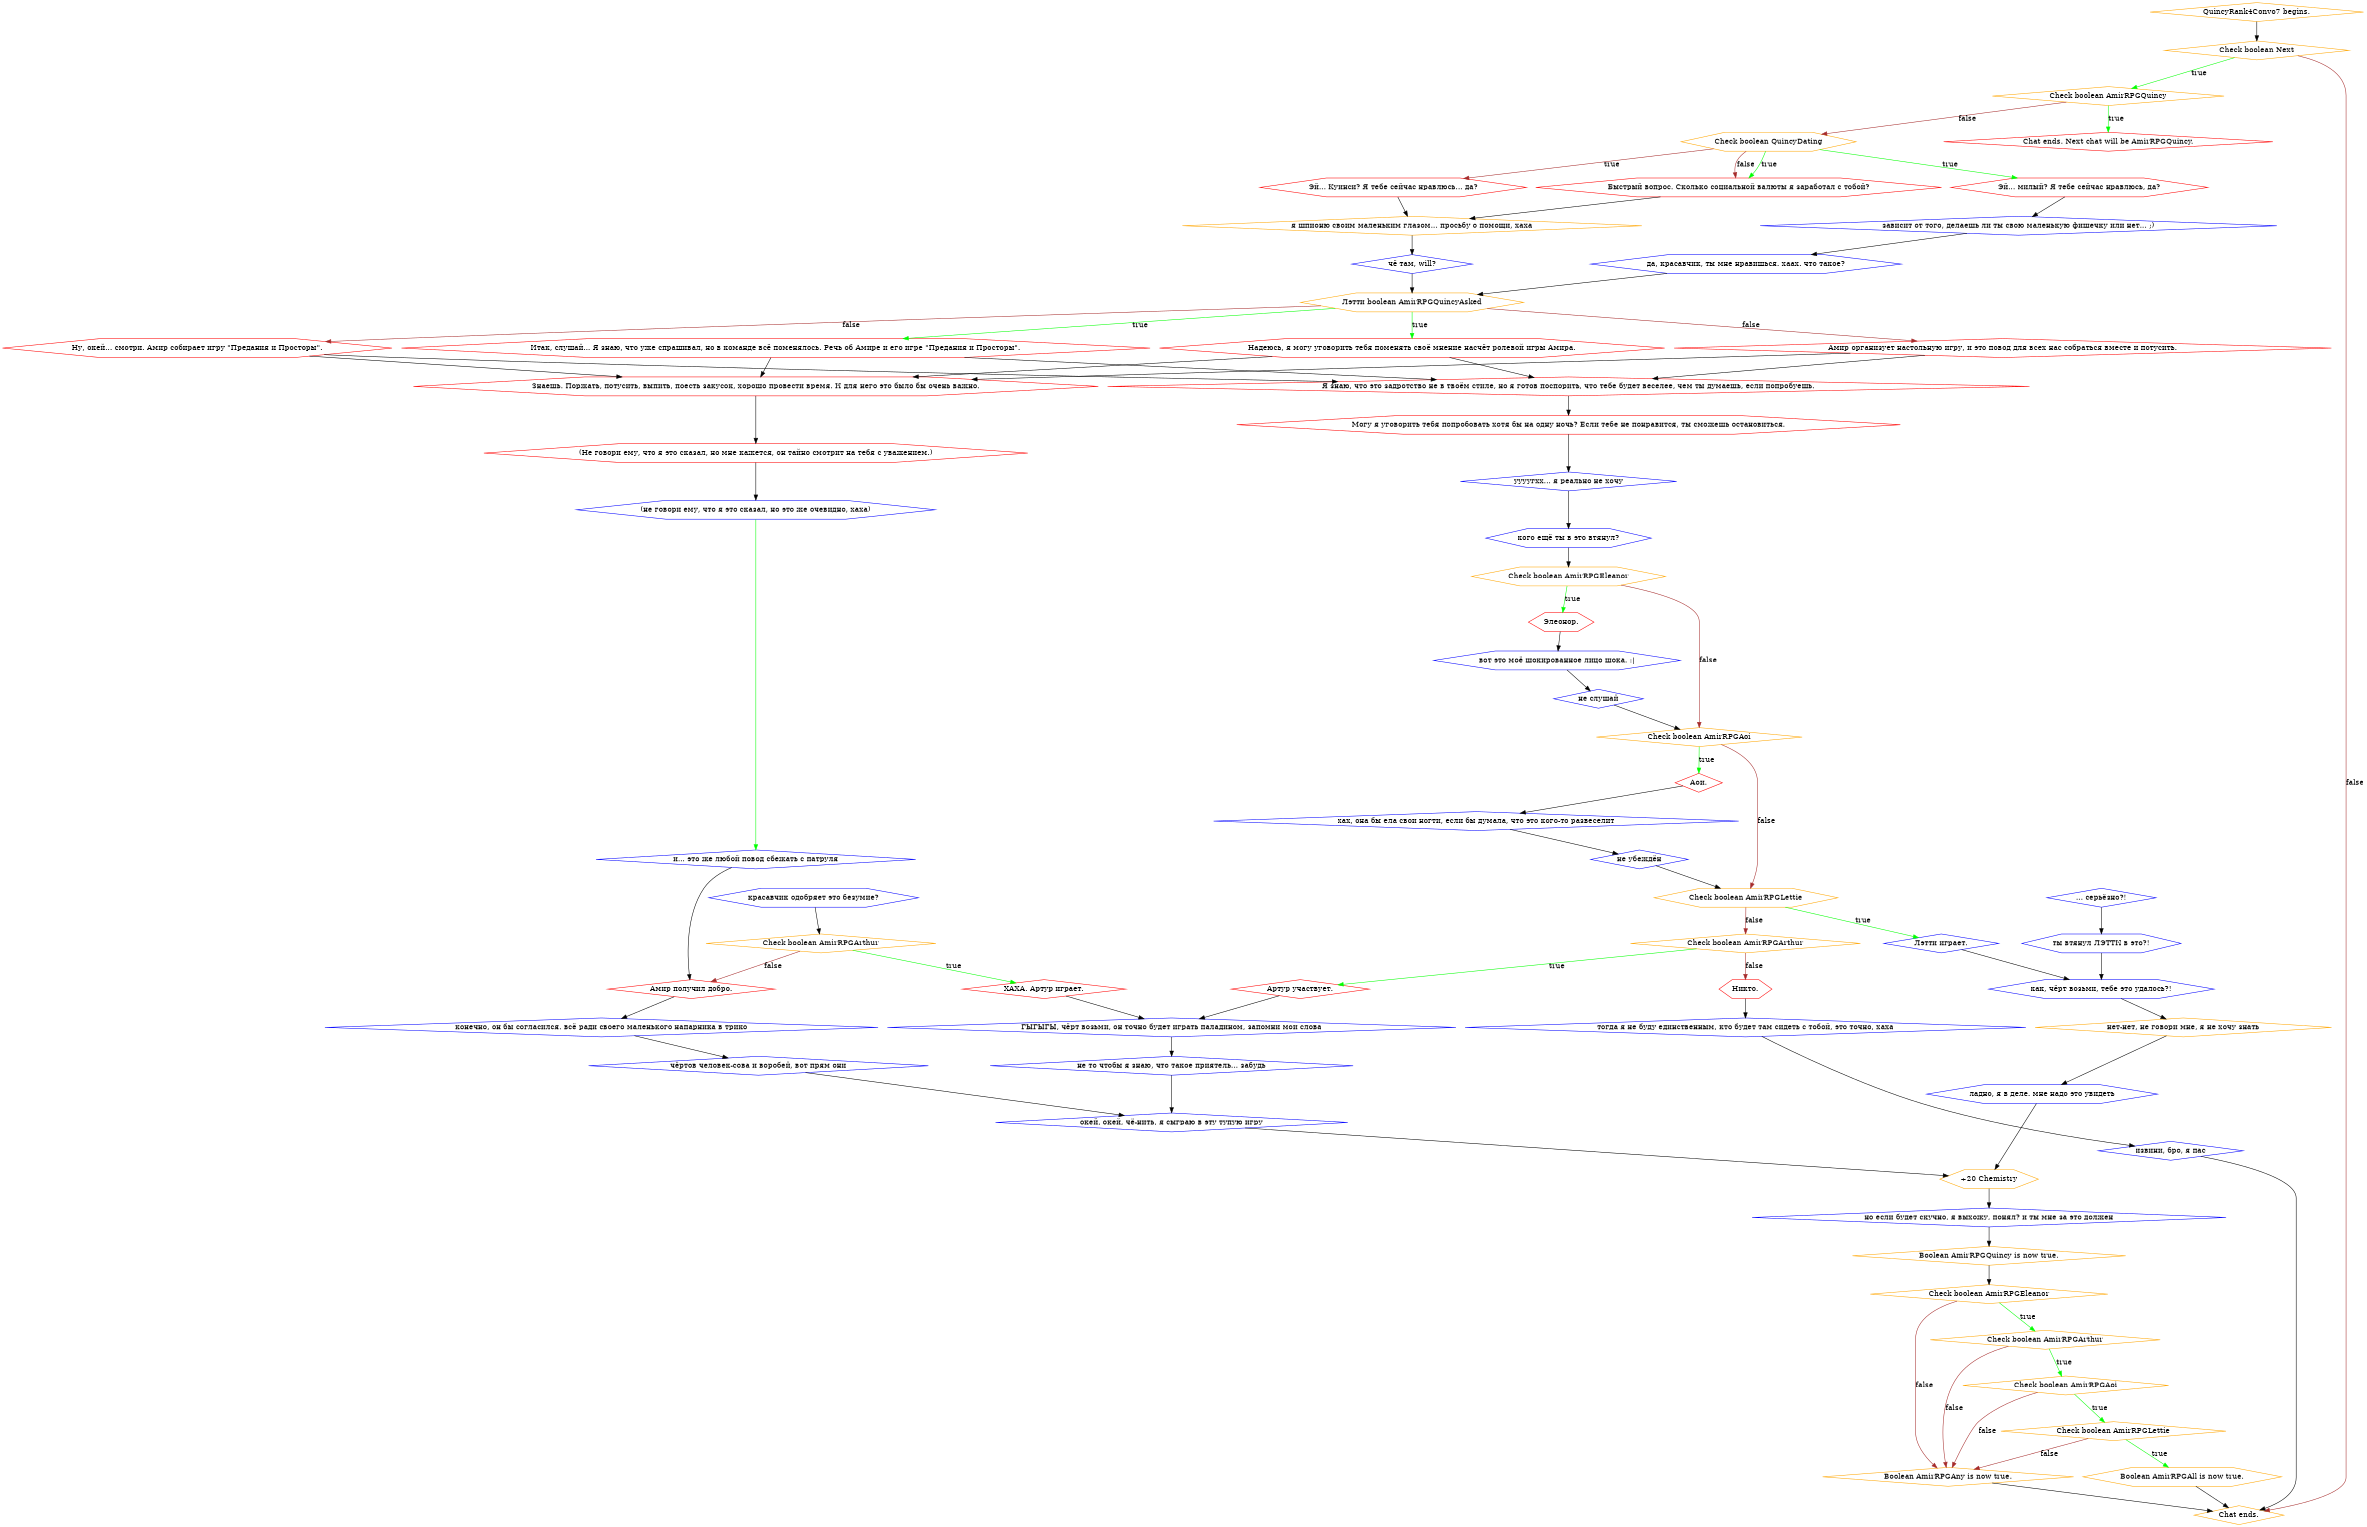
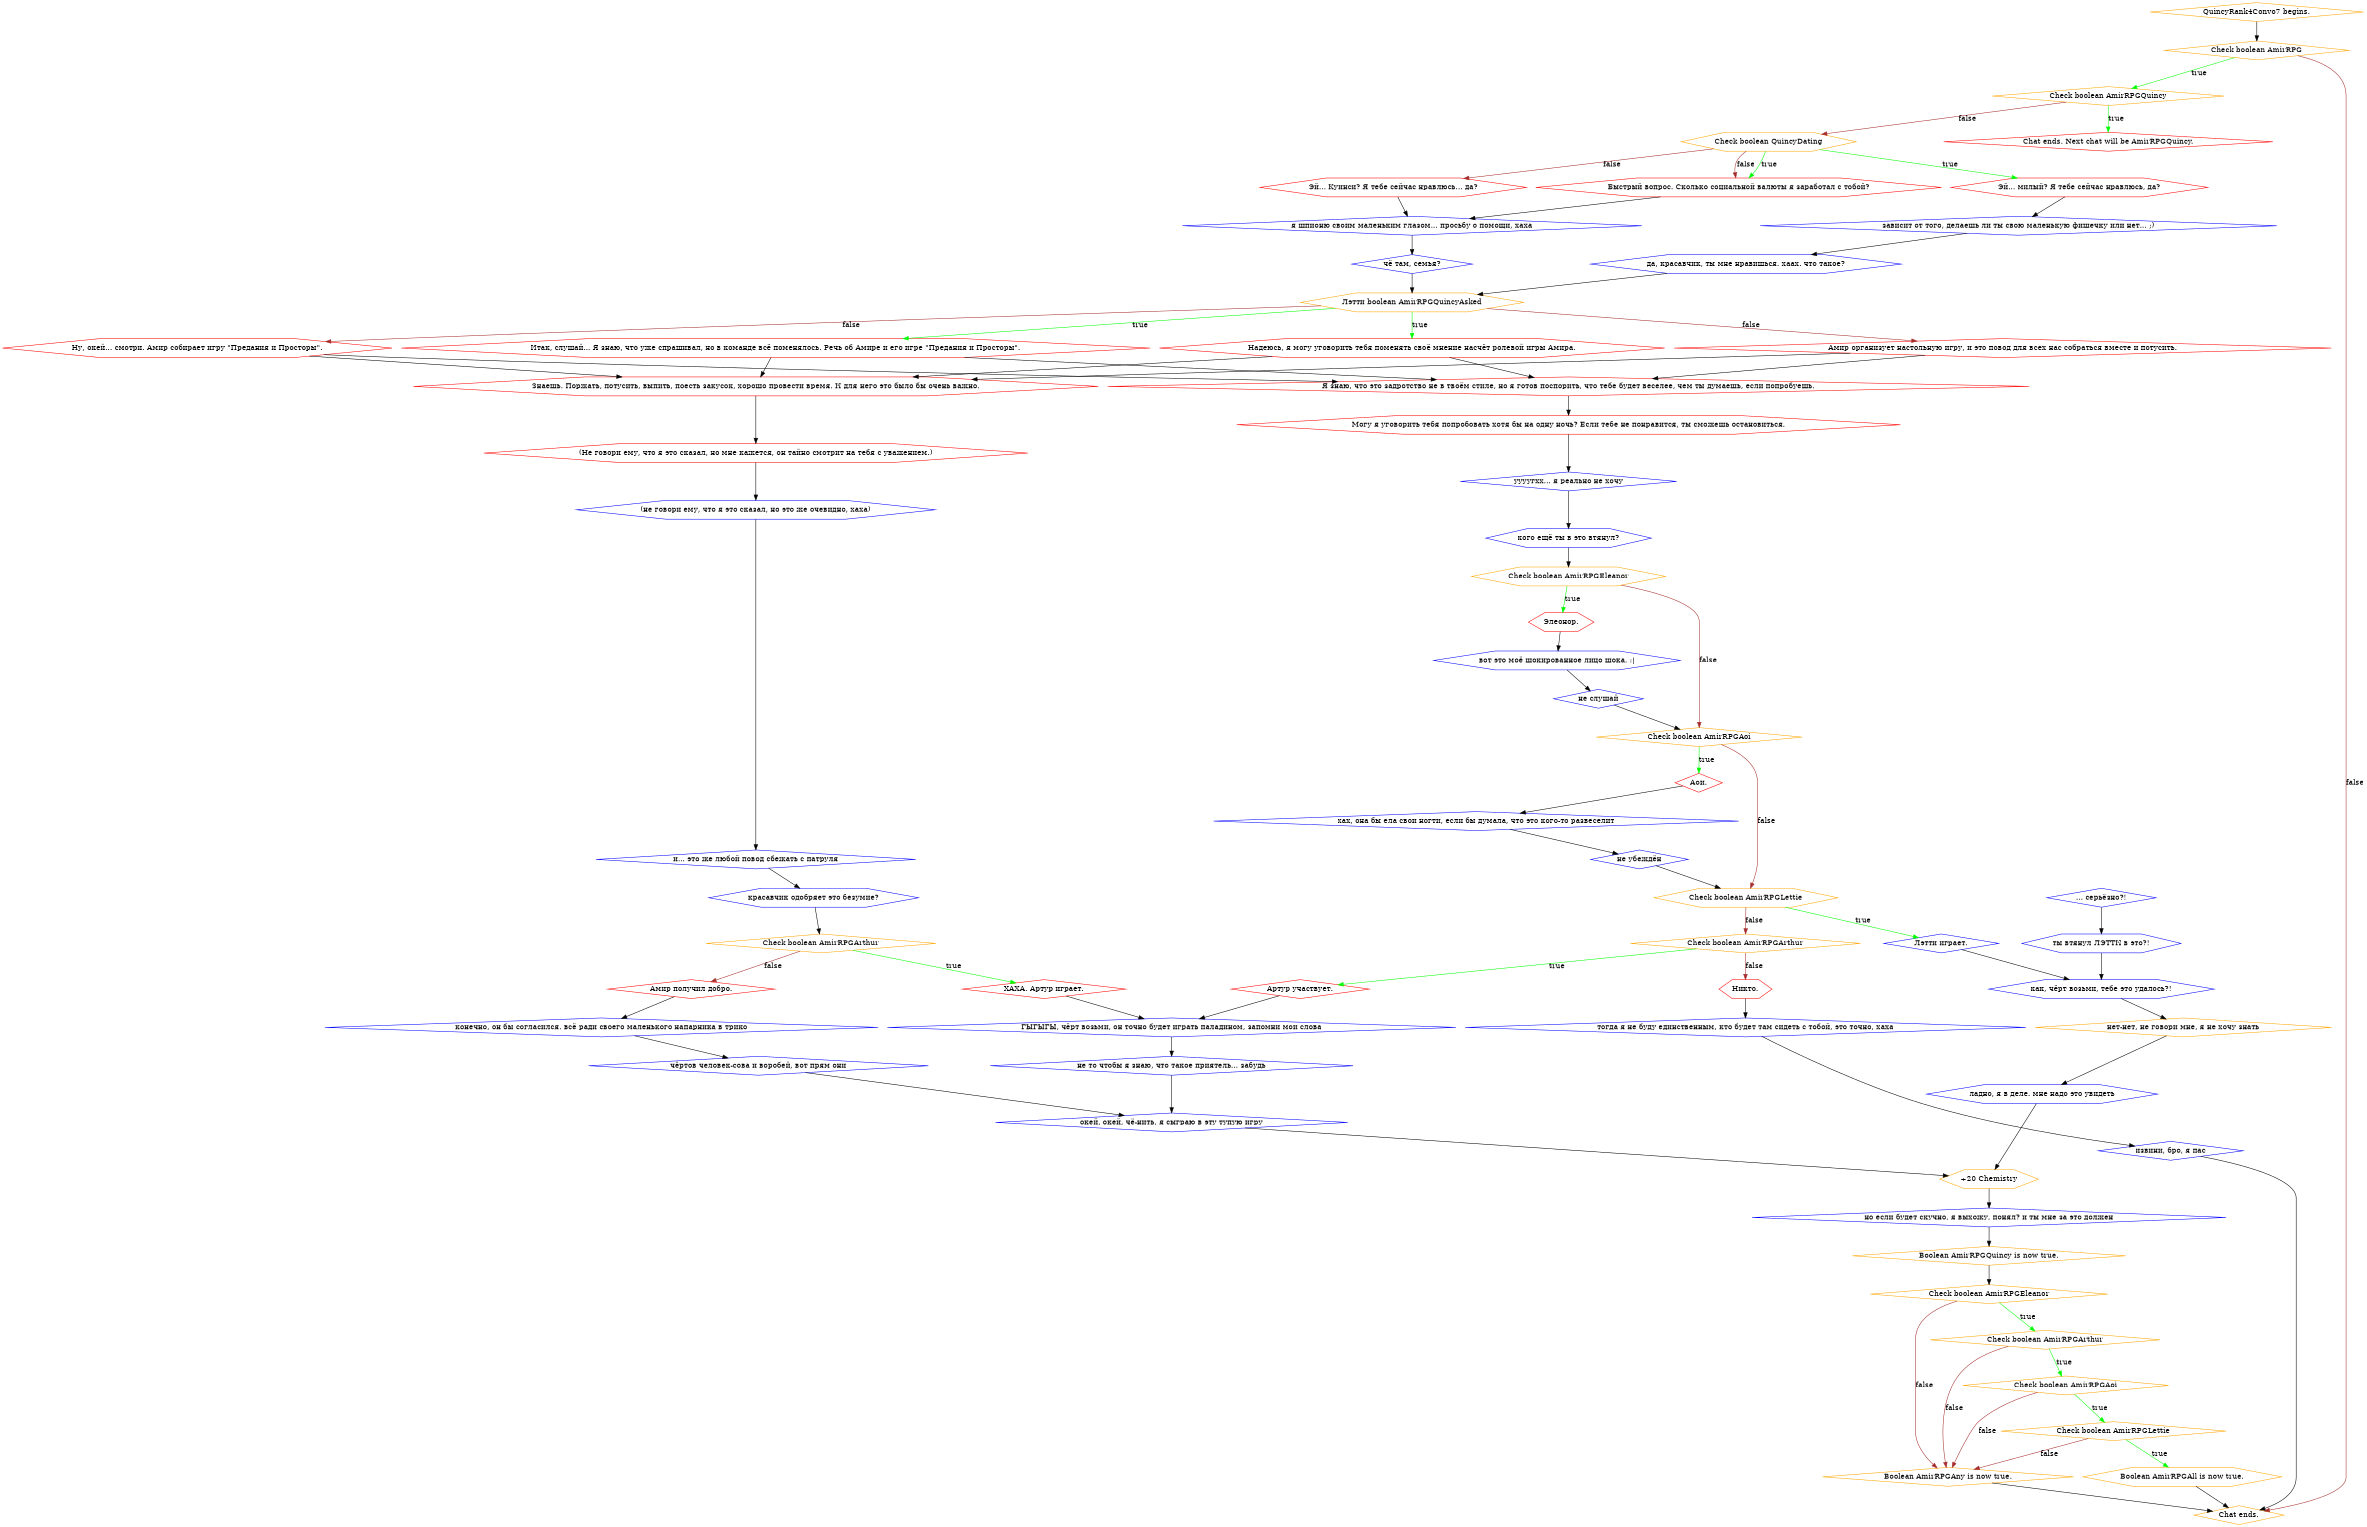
(2257, 50) -> (2257, 50)
(1612, 165) -> (1612, 165)
(1412, 226) -> (1412, 226)
(1412, 264) -> (1412, 264)
(756, 682) -> (756, 682)
(693, 913) -> (782, 877)
